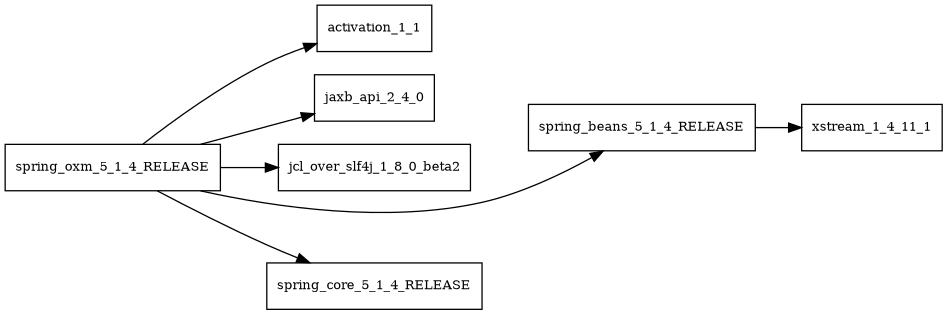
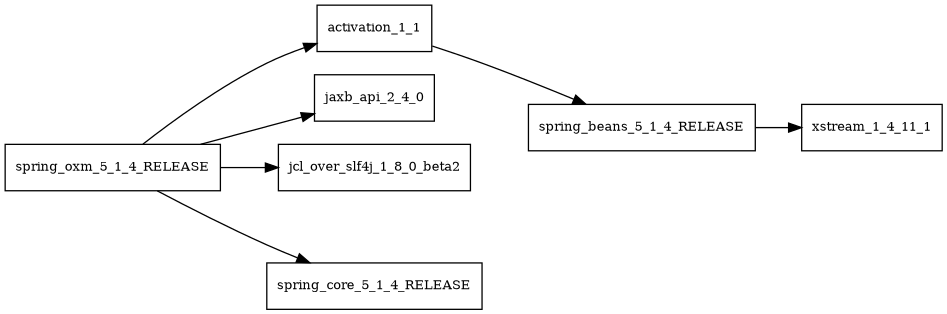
(400, 212) -> (504, 71)
